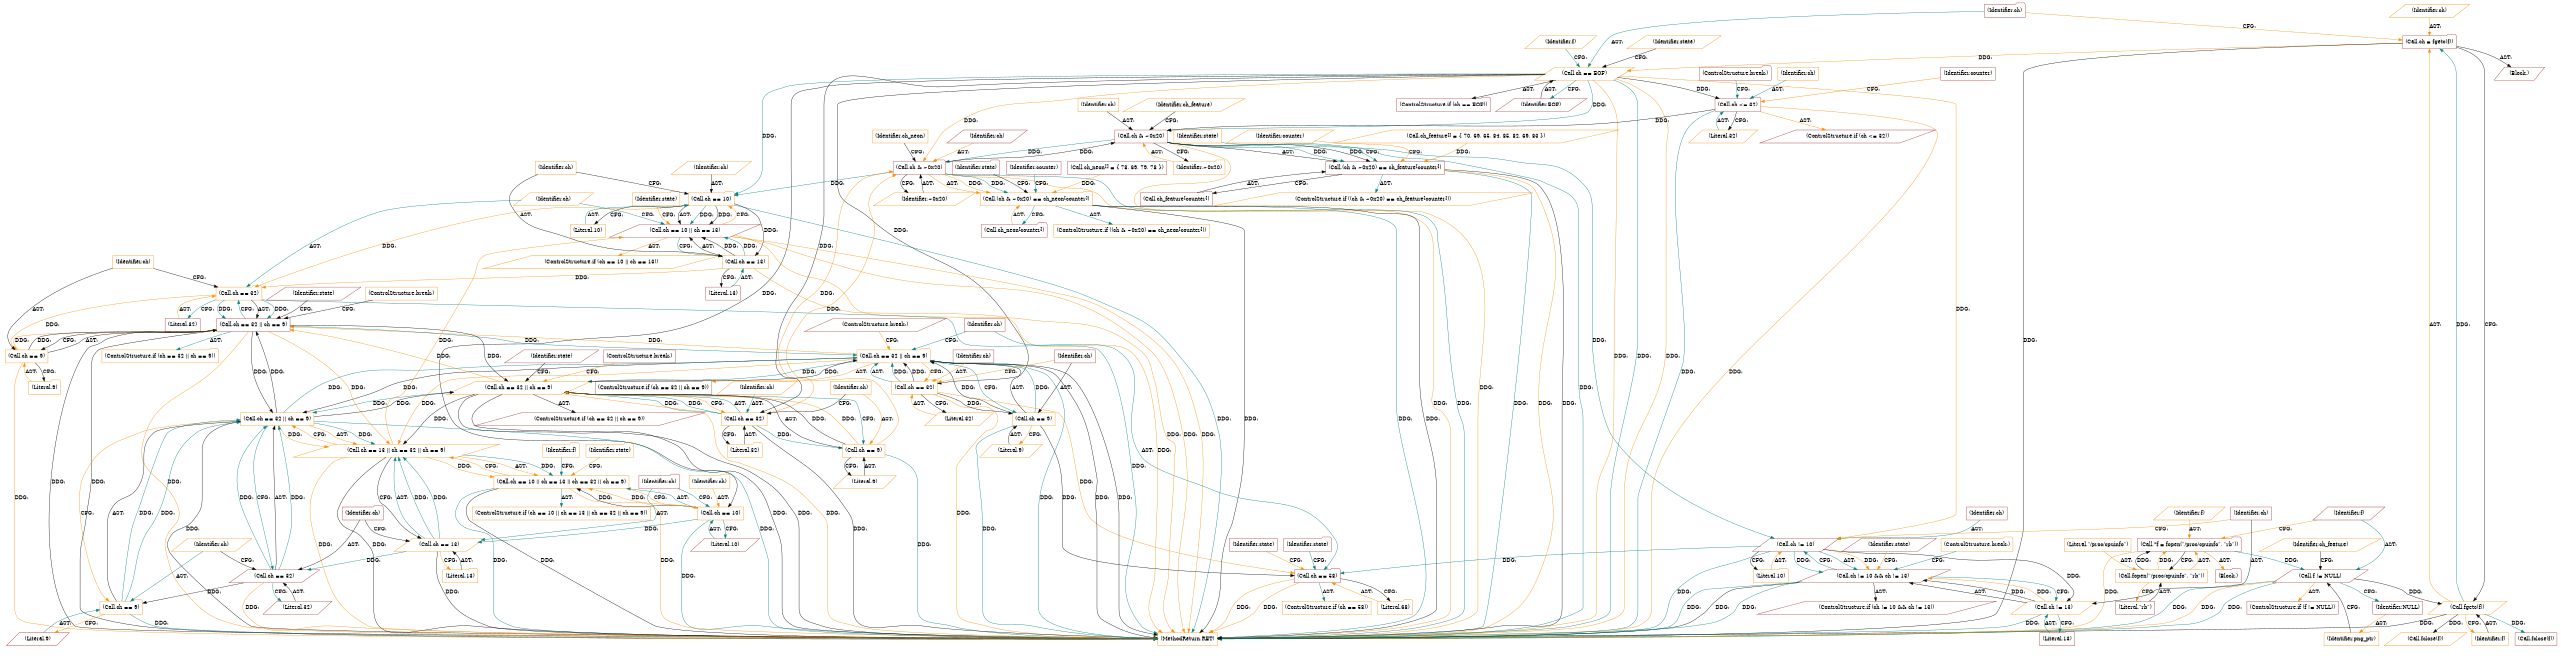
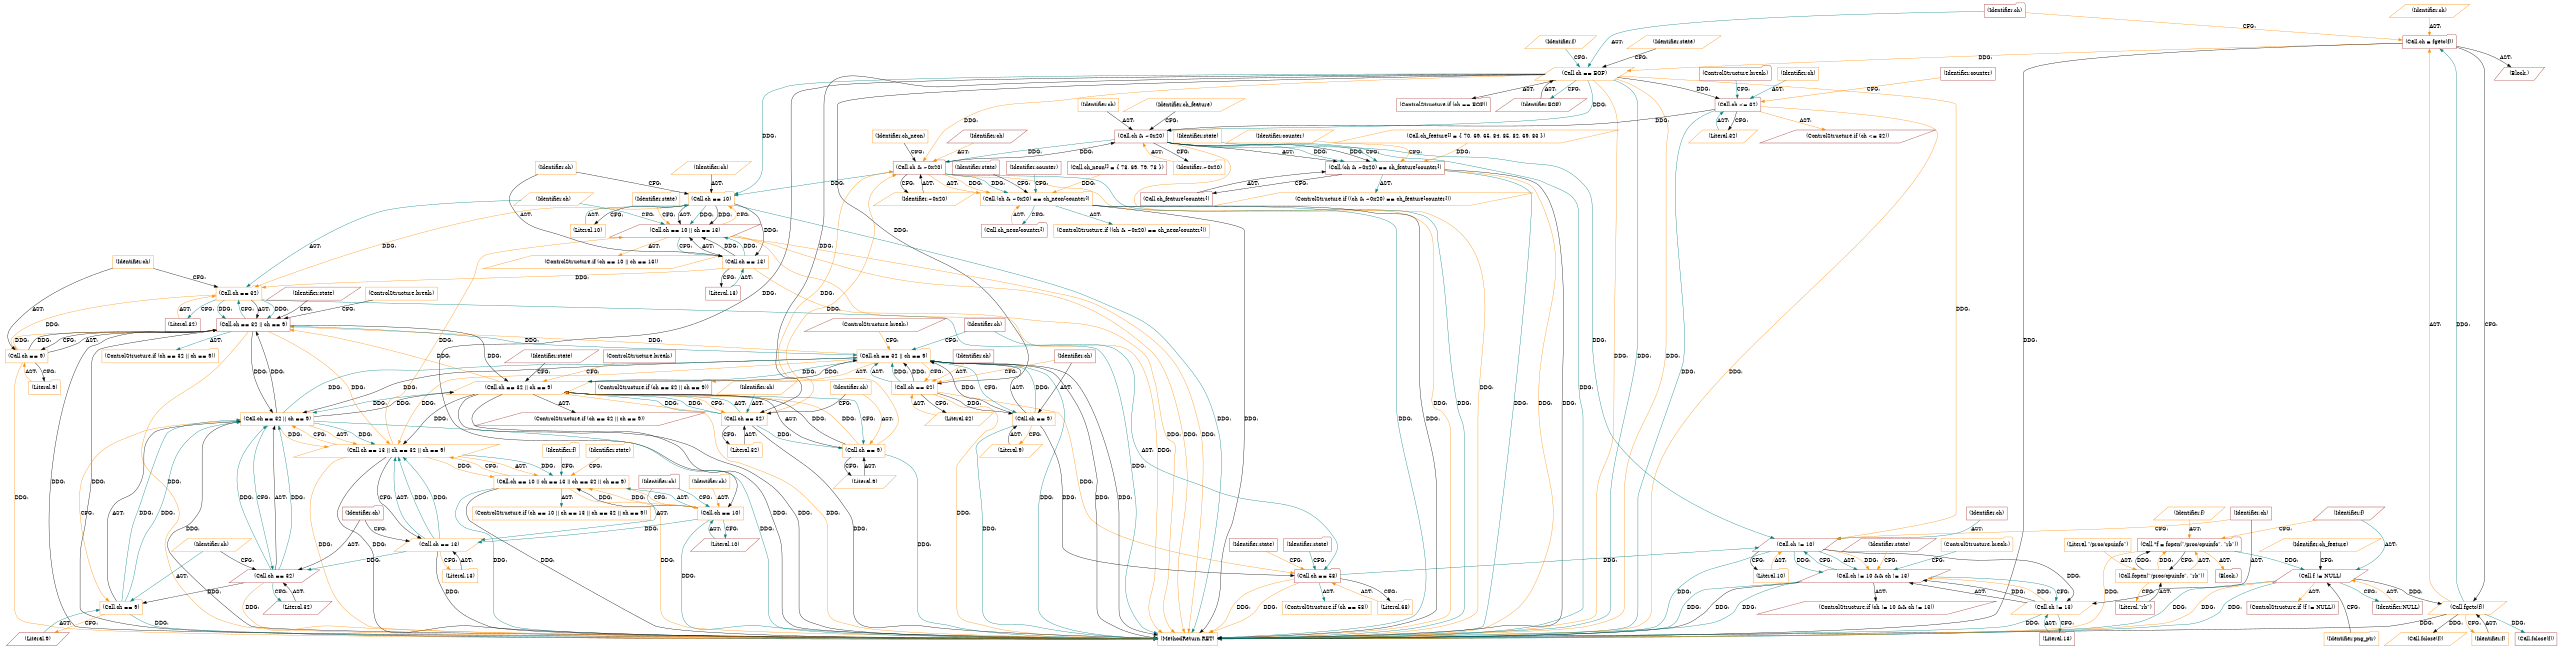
(1552, 555) -> (1548, 561)
(2374, 622) -> (2376, 588)
